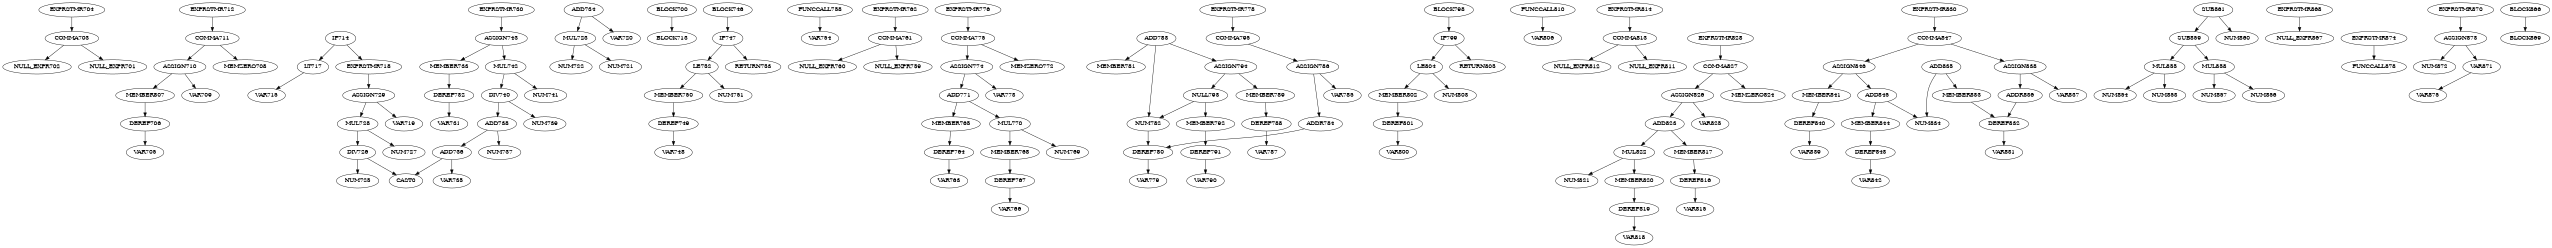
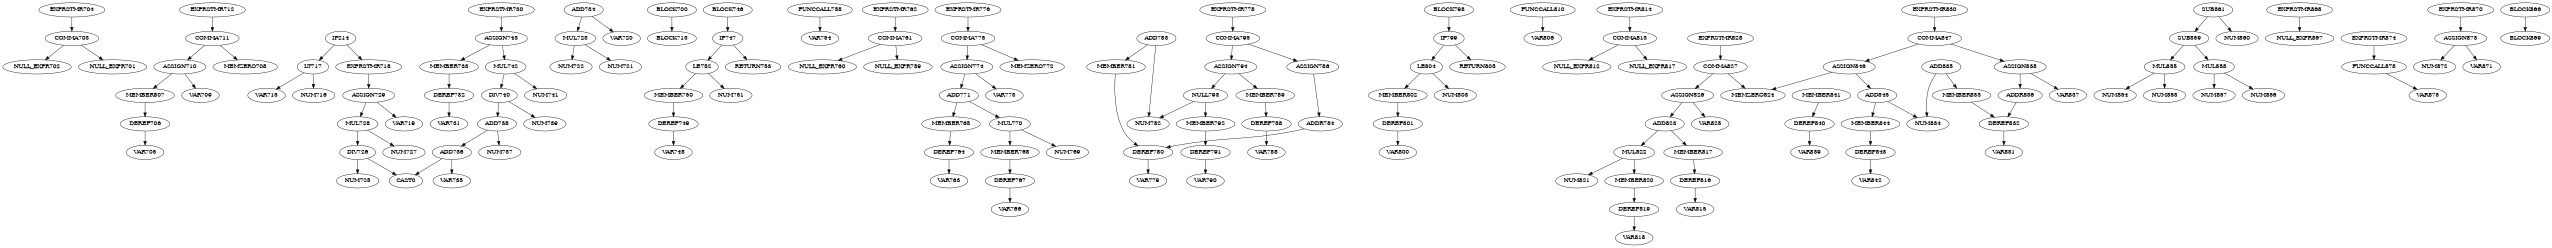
(341, 38) -> (341, 38)
(1191, 52) -> (1232, 51)
(1652, 67) -> (1652, 67)
(1837, 80) -> (1804, 80)
(2457, 80) -> (2400, 81)
none -> (314, 95)
(1342, 95) -> none
(1148, 136) -> (1117, 111)
(1266, 152) -> (1266, 152)
